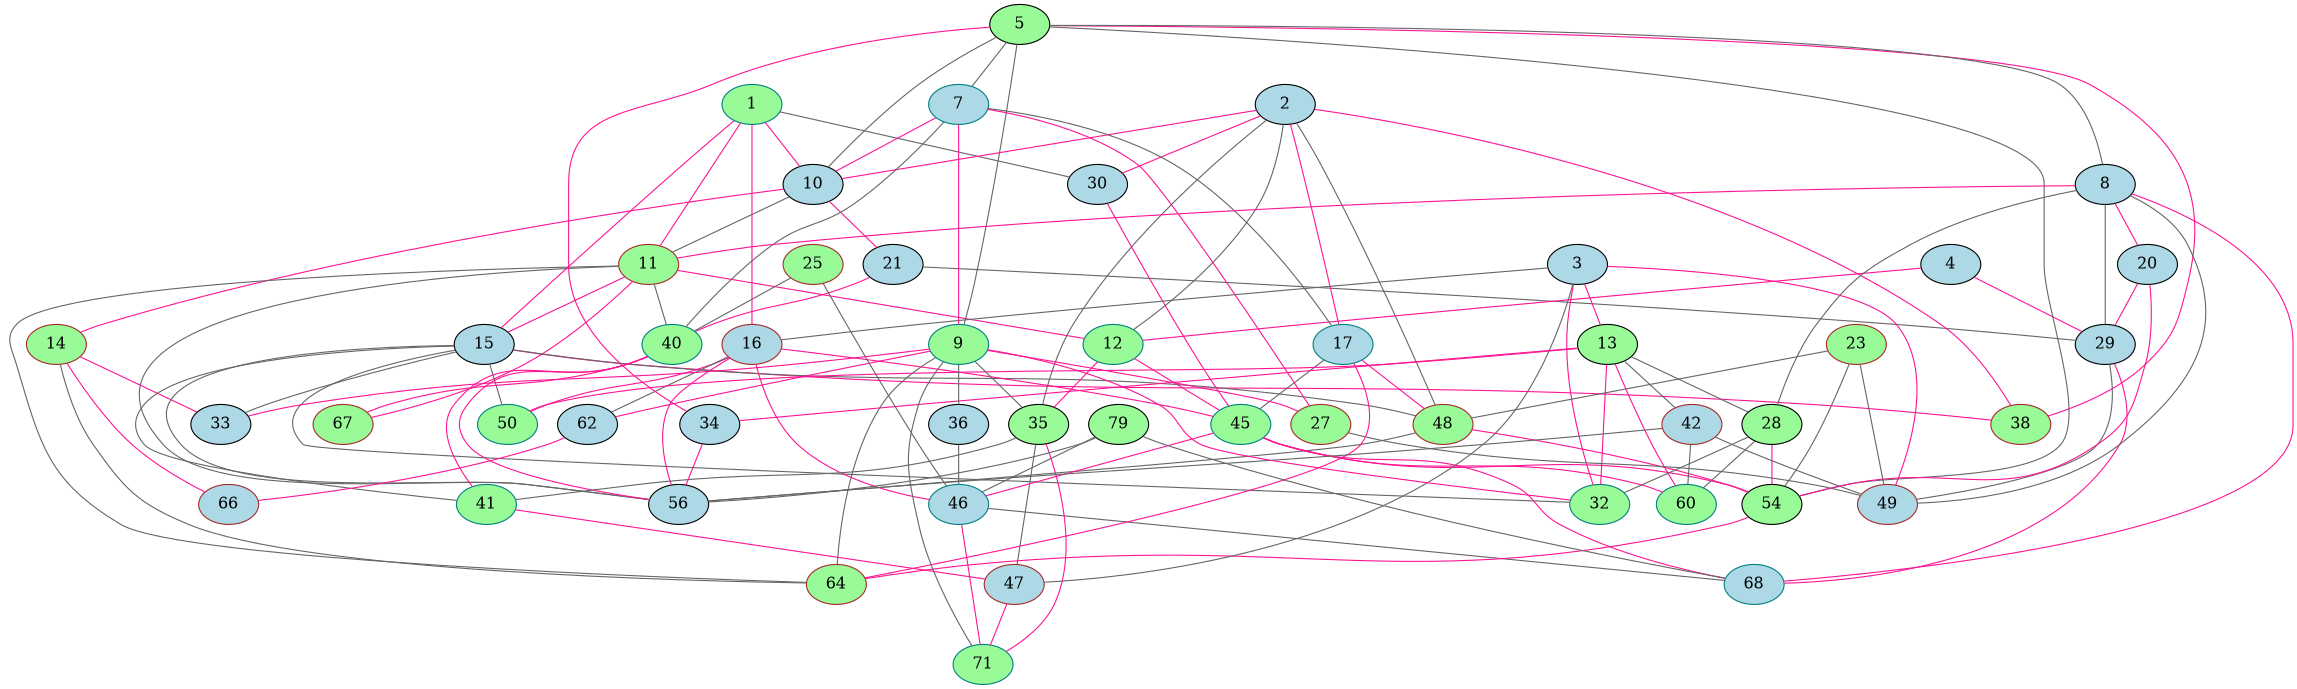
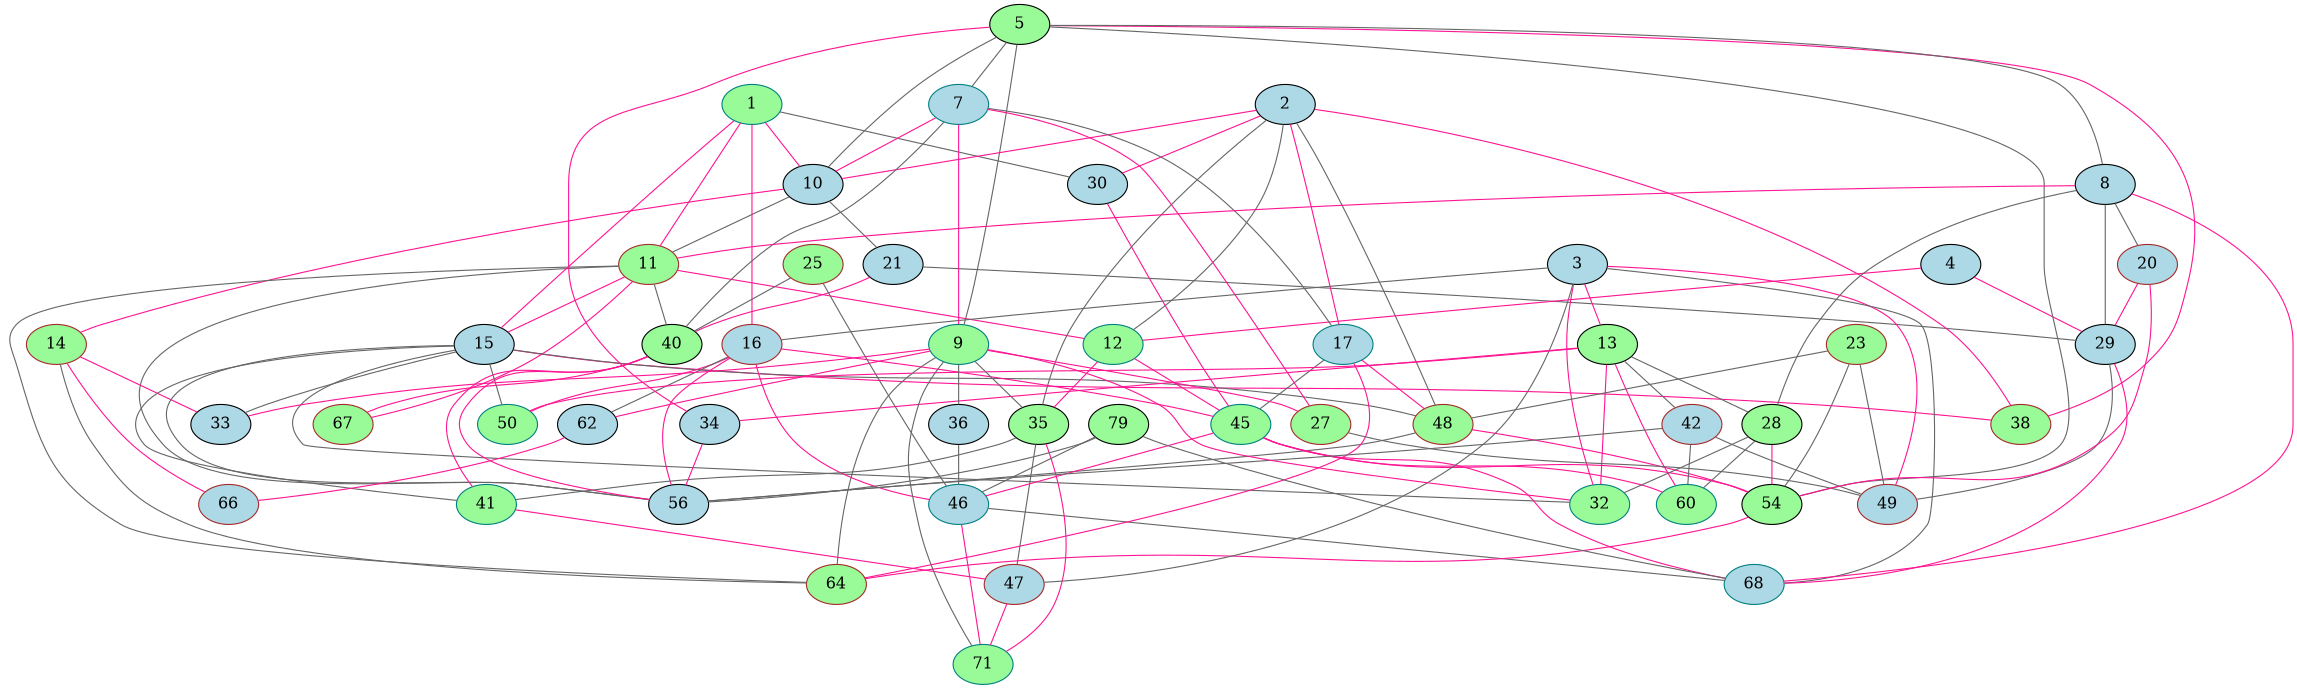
(853, 224) -> (853, 224)
(2126, 225) -> (2126, 225)
(2147, 264) -> (2147, 264)
(672, 344) -> (672, 344)
none -> (1928, 344)
(2156, 412) -> none
